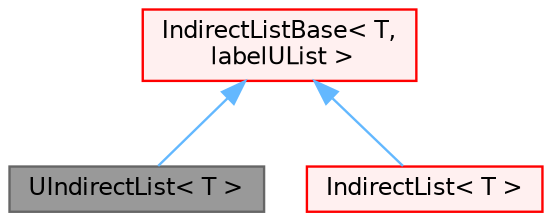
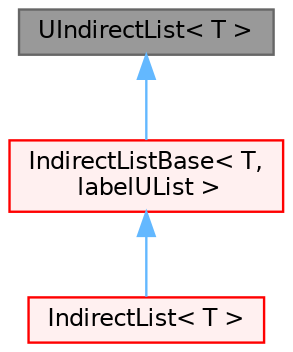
(193, 132) -> (146, 110)
